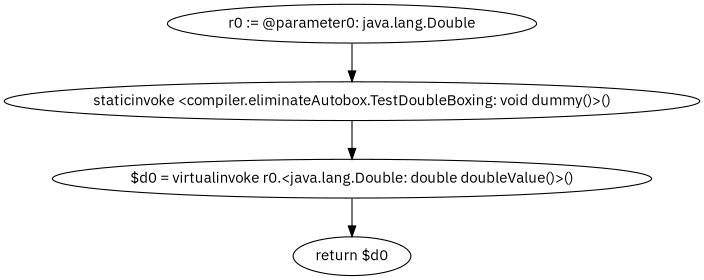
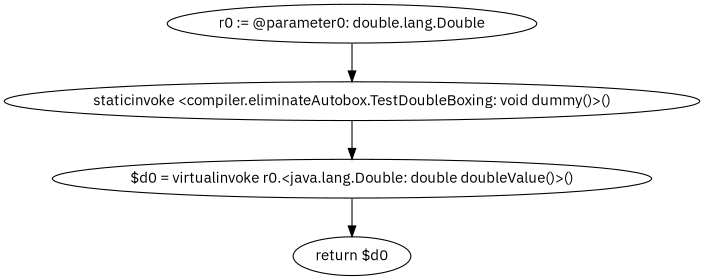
(352, 24) -> (352, 24)
